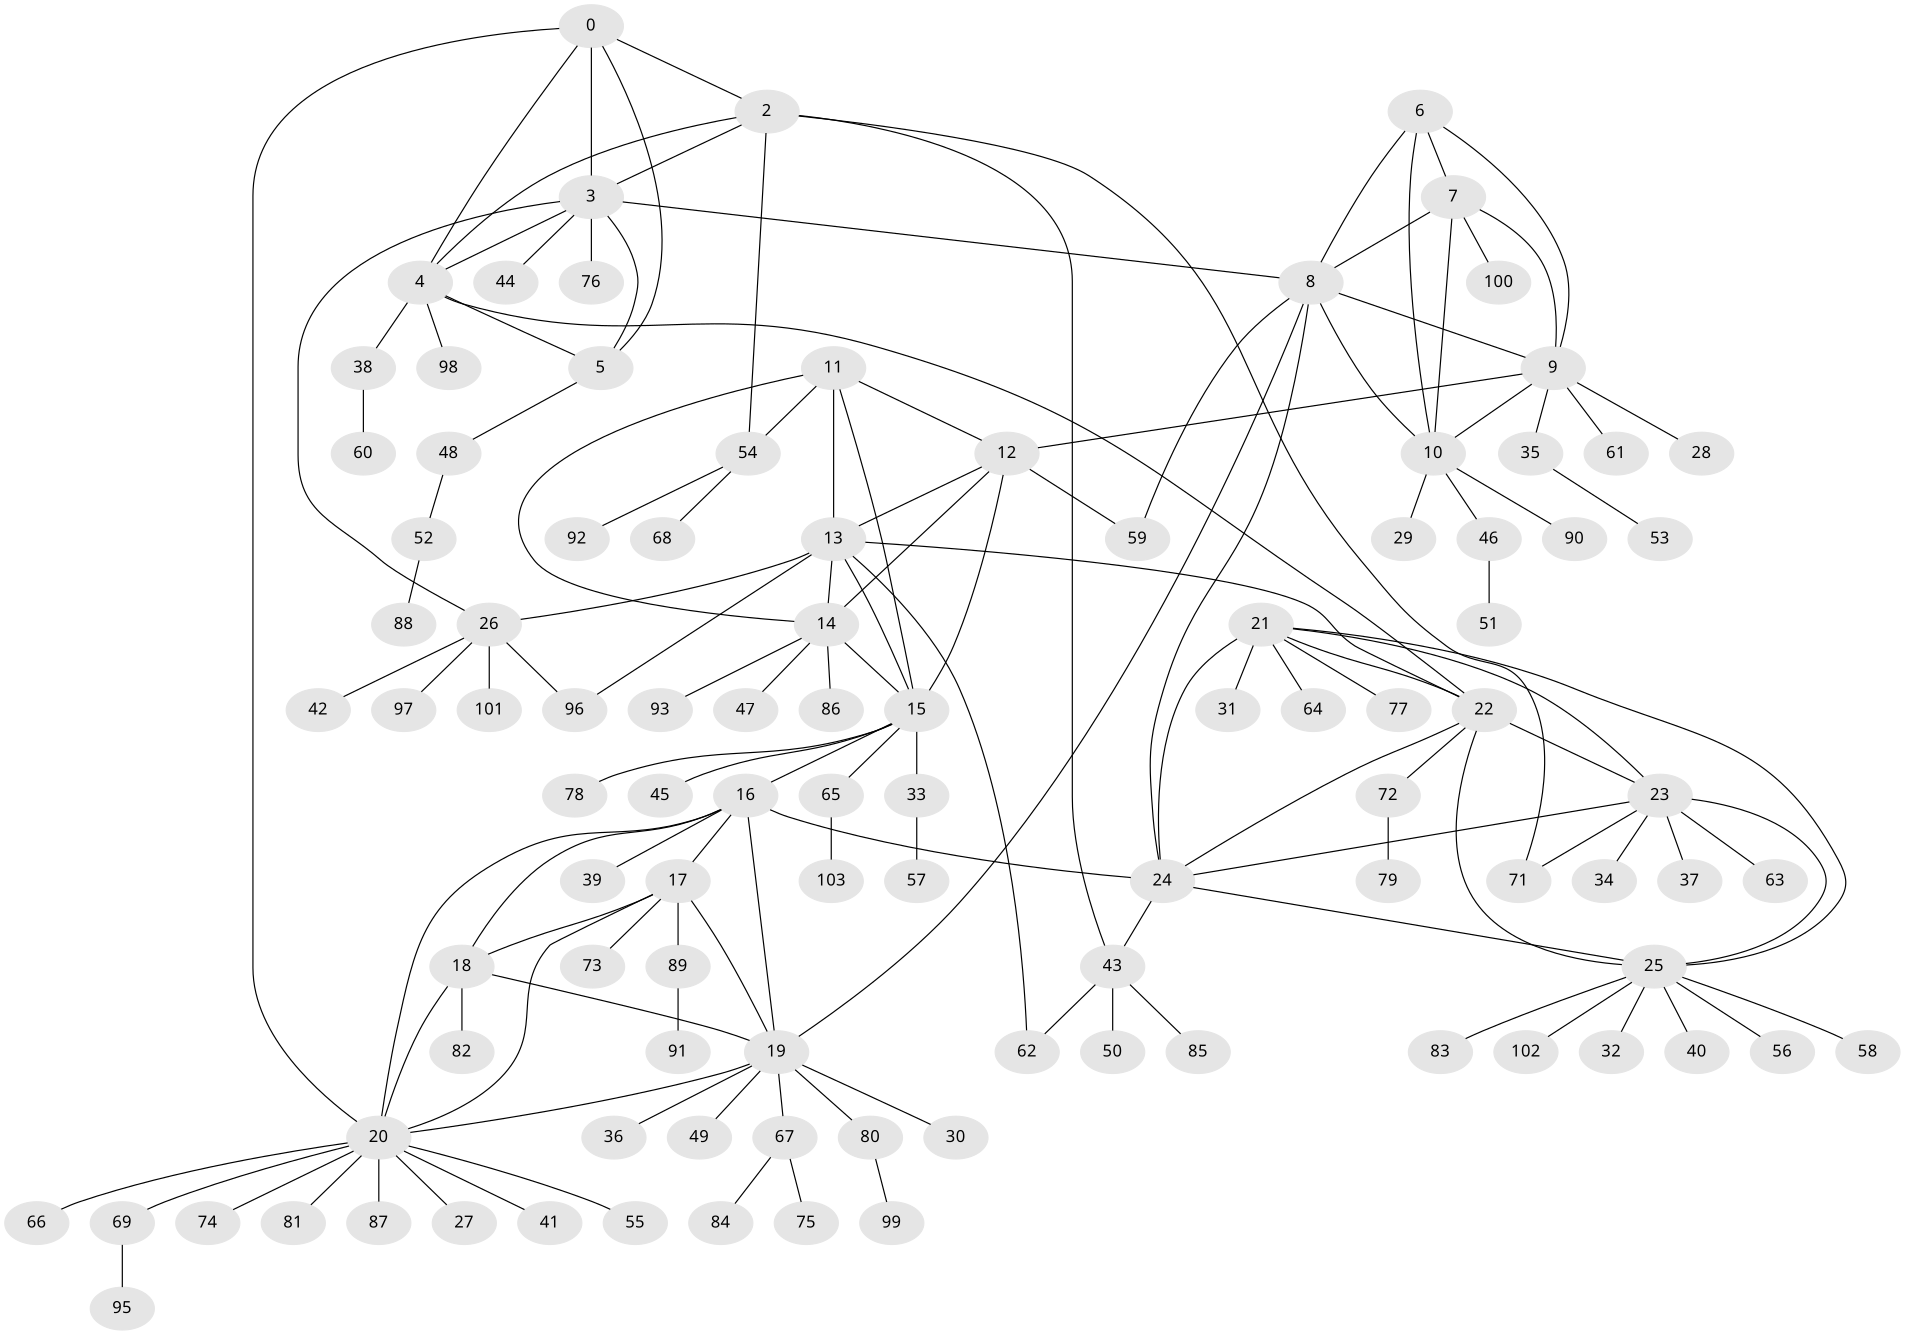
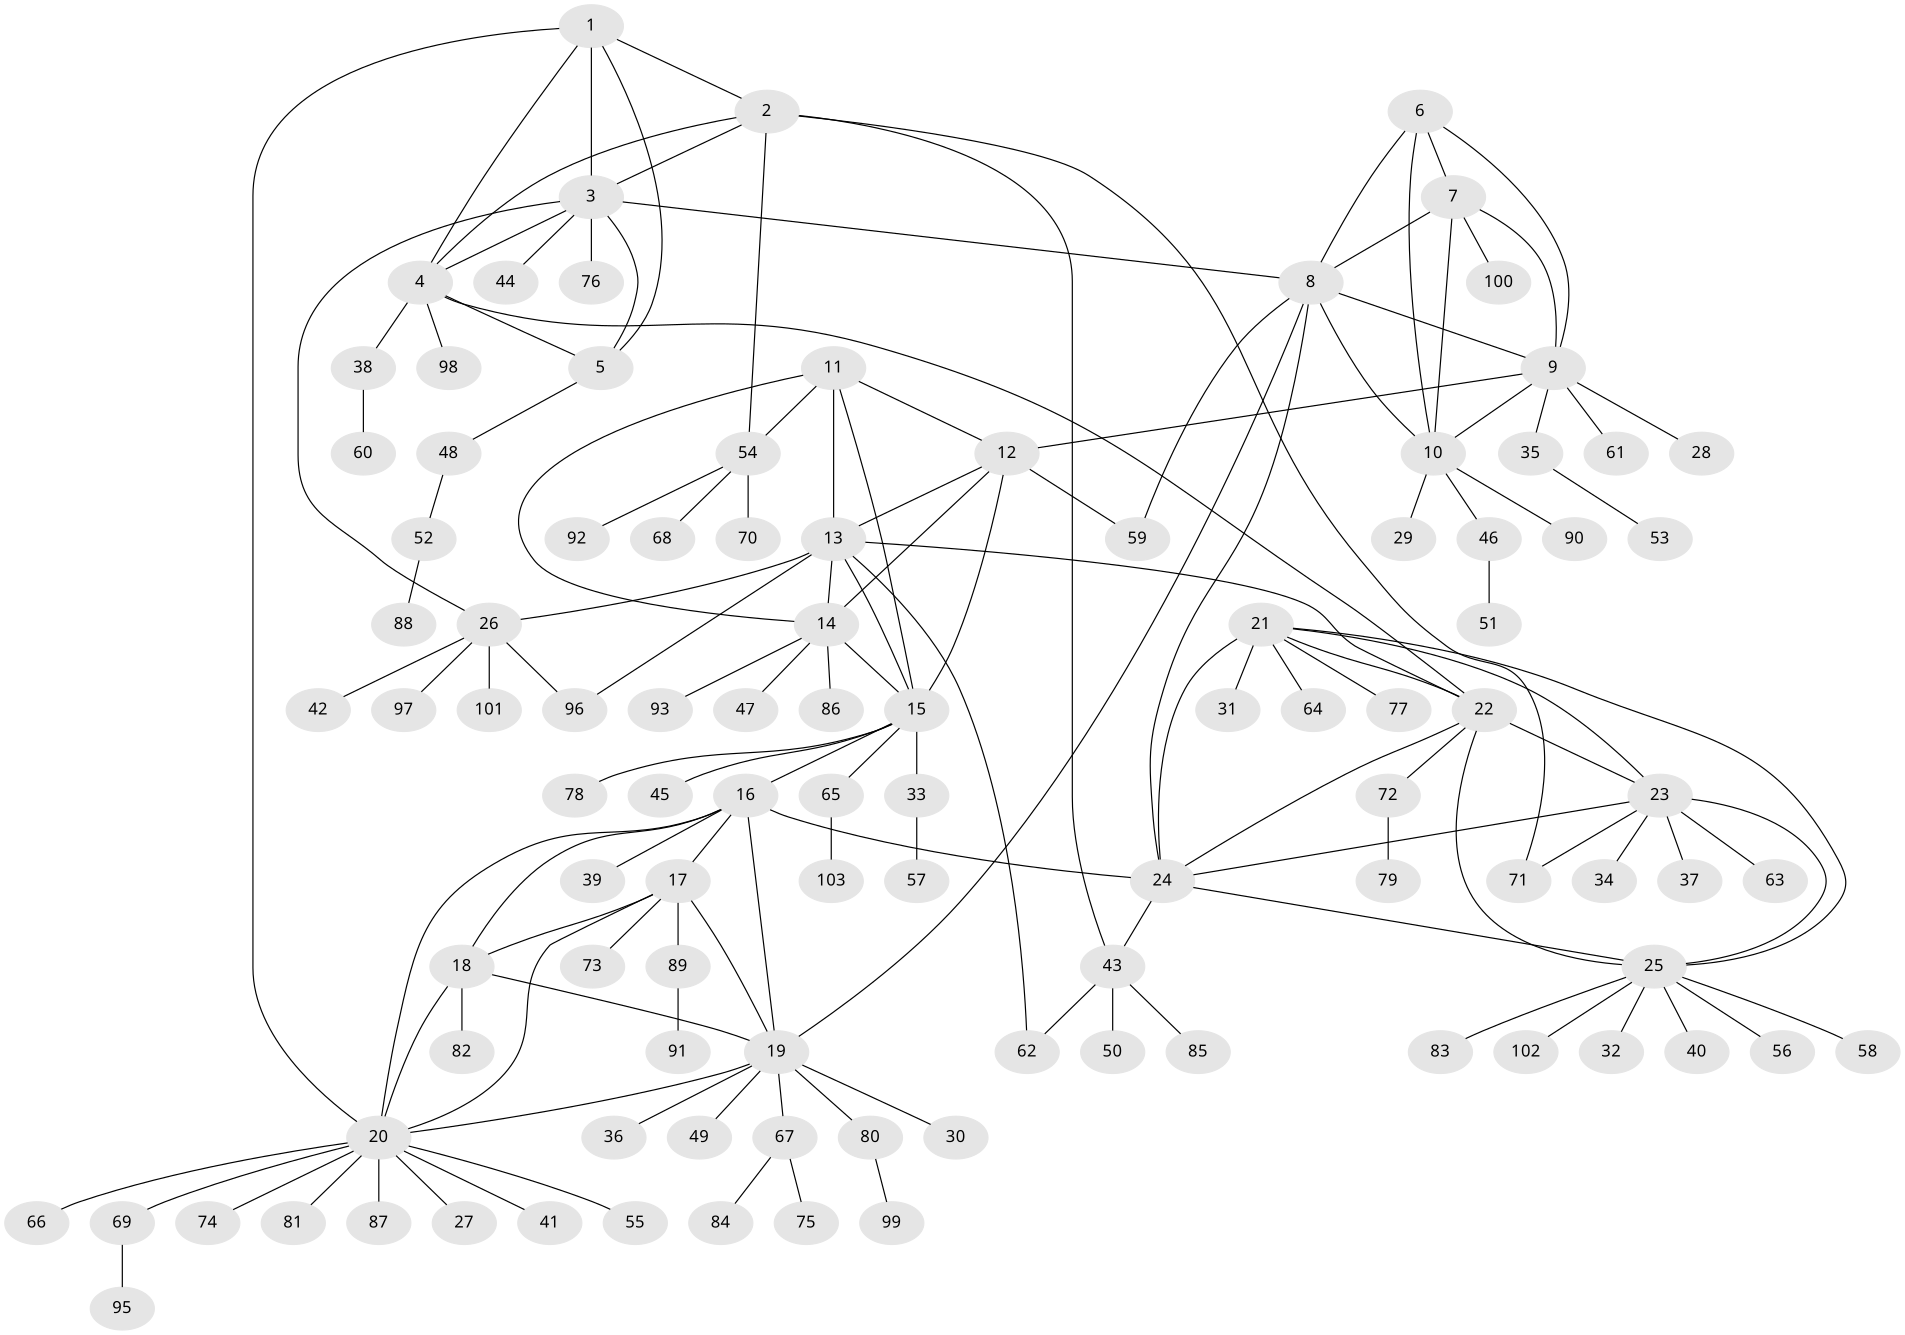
(591, 26) -> (591, 26)
none -> (748, 539)
